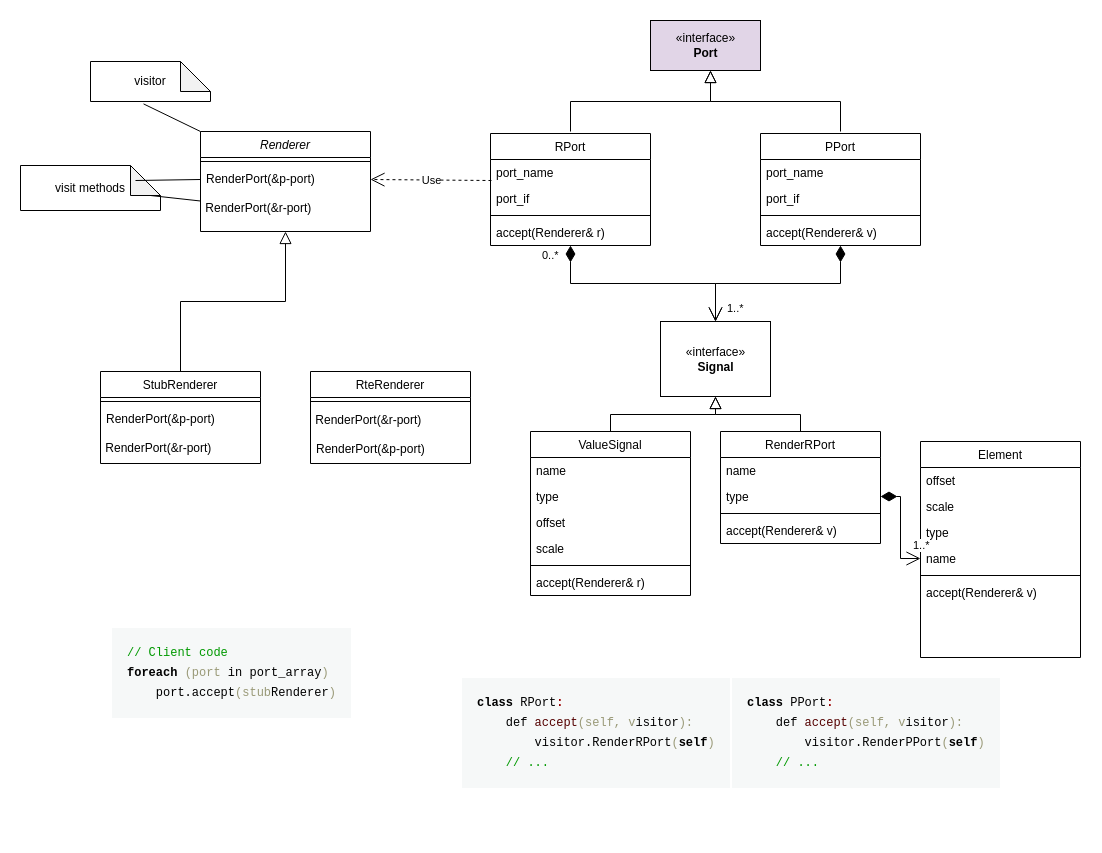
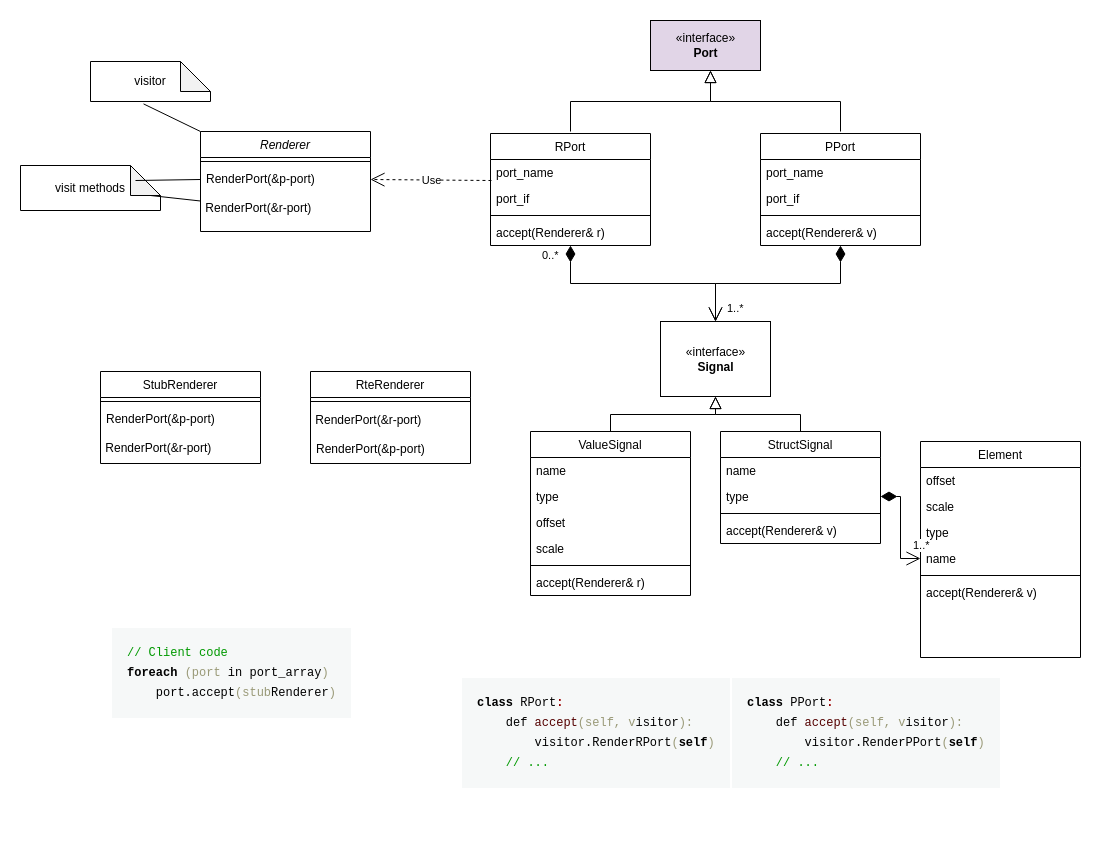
(227, 302) -> none
(800, 445) -> (800, 445)
